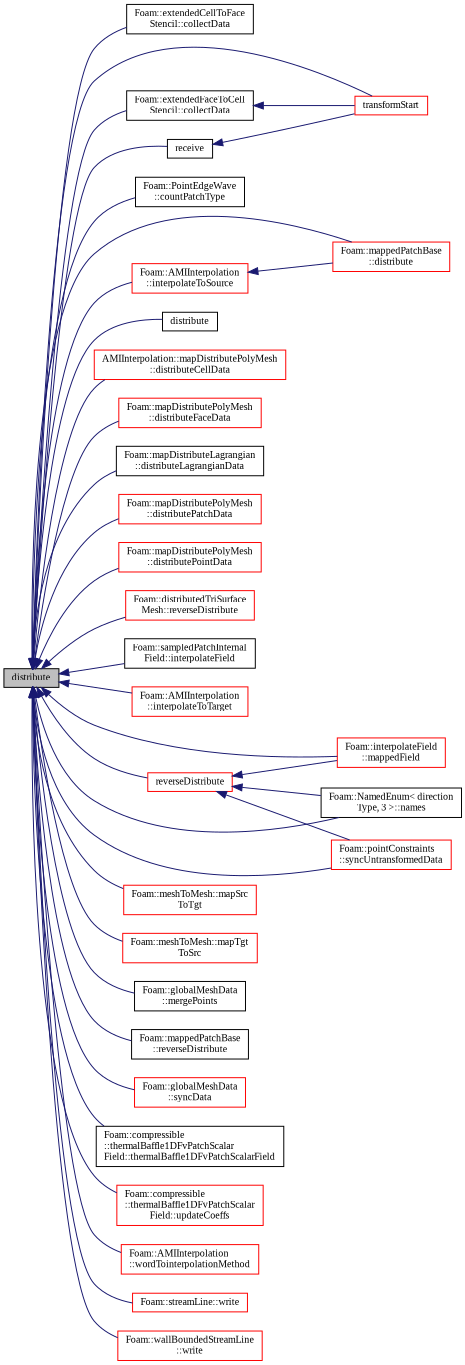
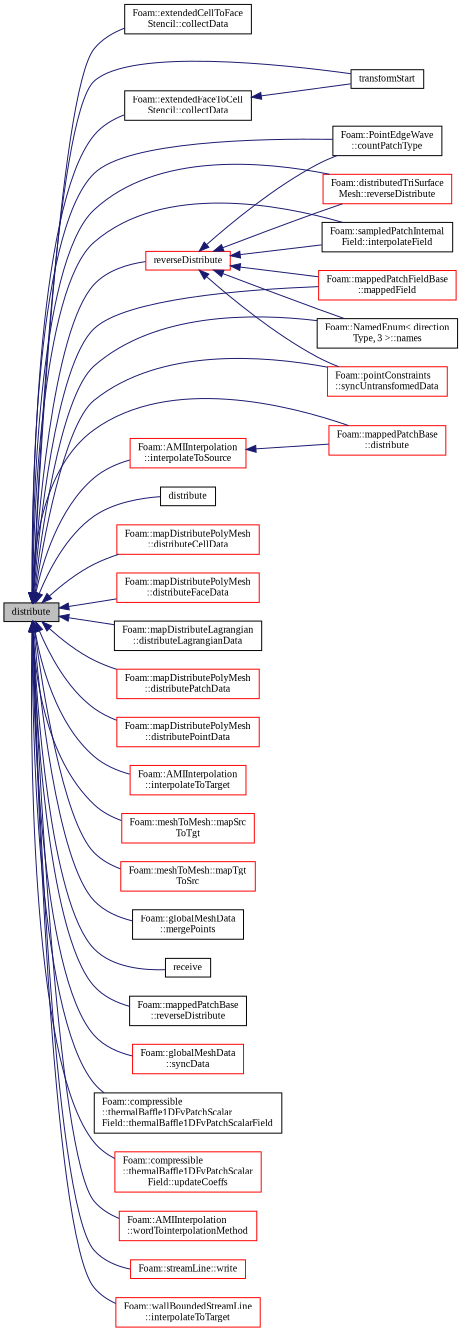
(391, 106) -> (387, 79)
(289, 129) -> none
none -> (268, 195)
none -> (282, 225)
none -> (281, 250)
(190, 365) -> (188, 540)
(391, 753) -> (387, 285)
(190, 1346) -> (188, 1312)
